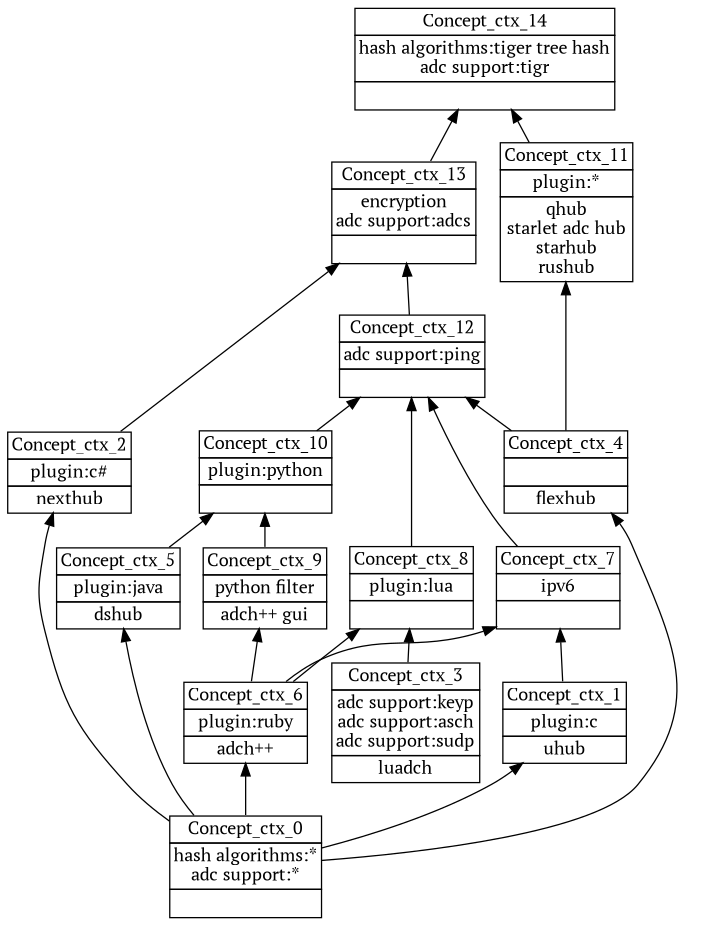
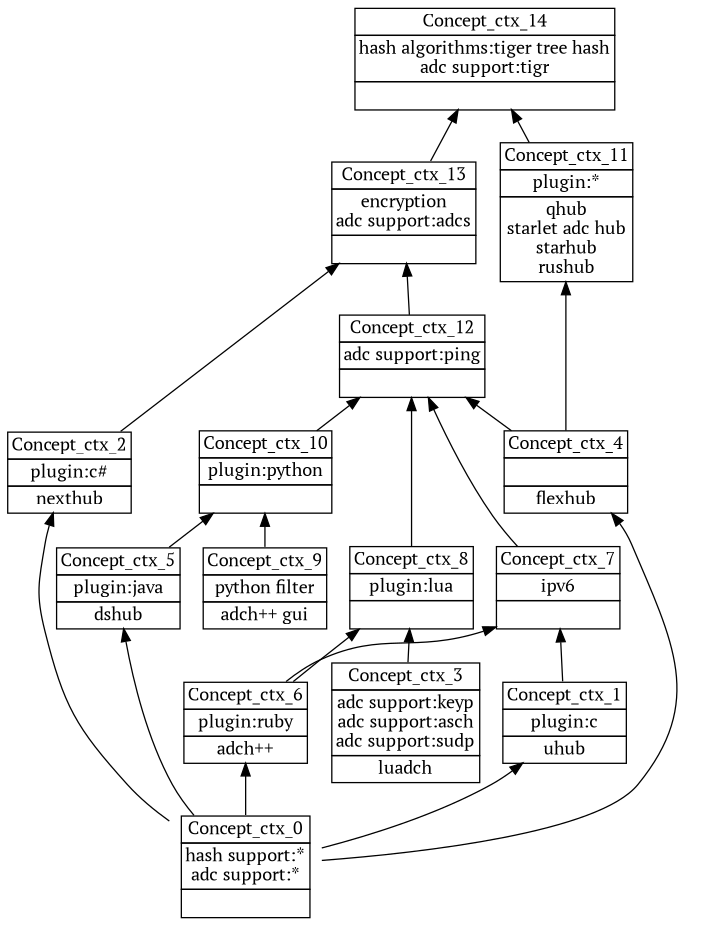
(254, 661) -> none
(246, 856) -> (246, 856)
